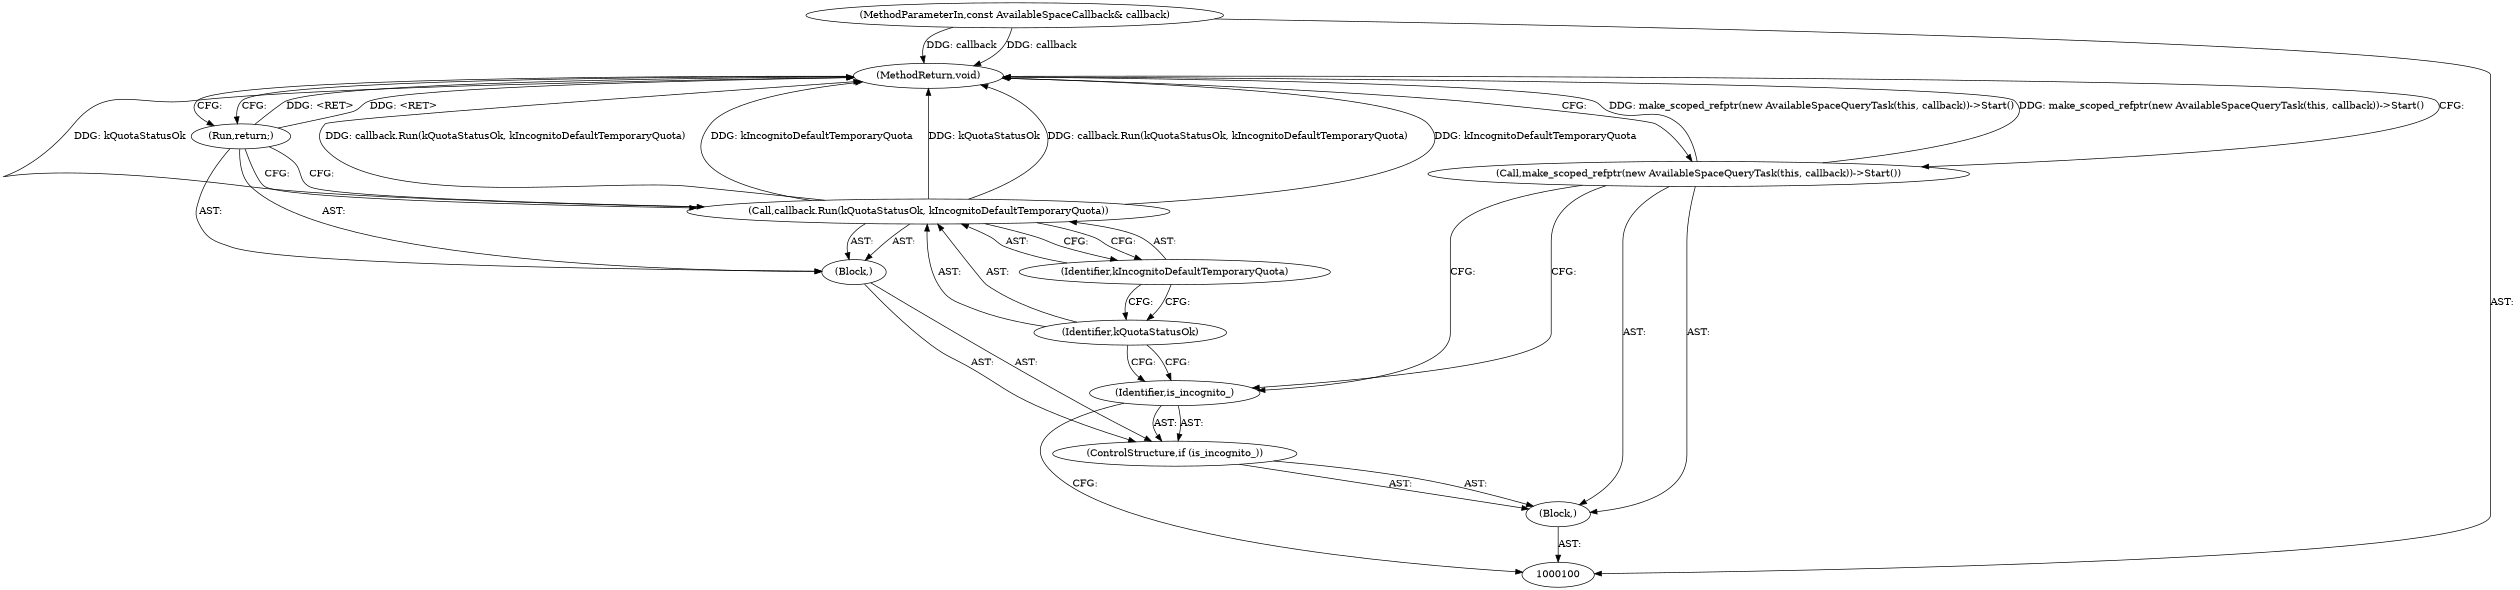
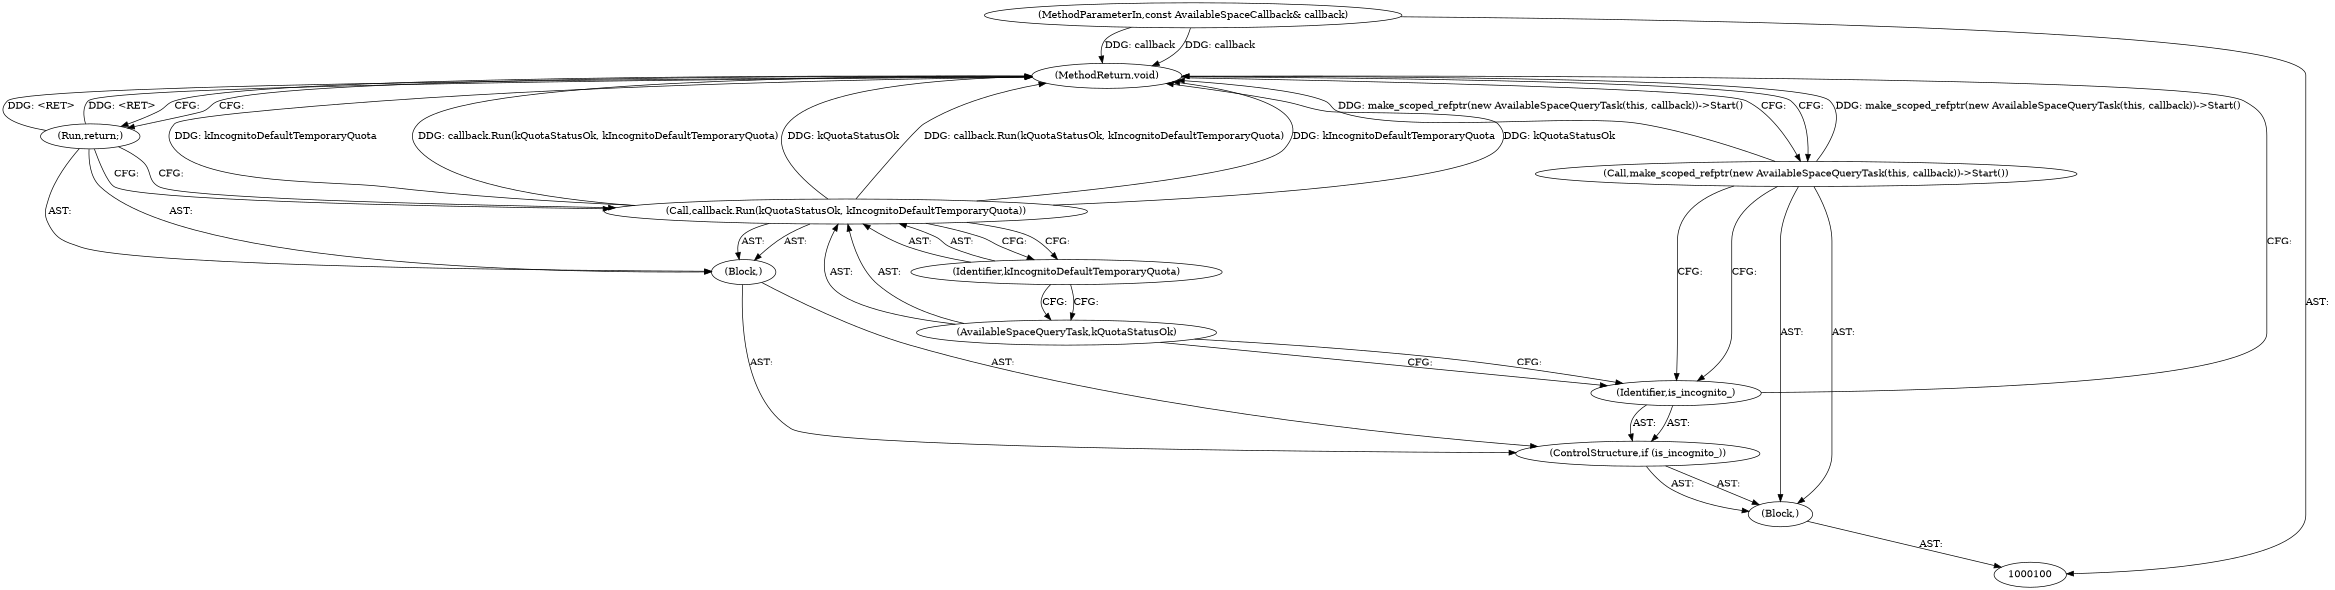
(1130, 333) -> (1067, 333)
(1216, 535) -> (2096, 86)
